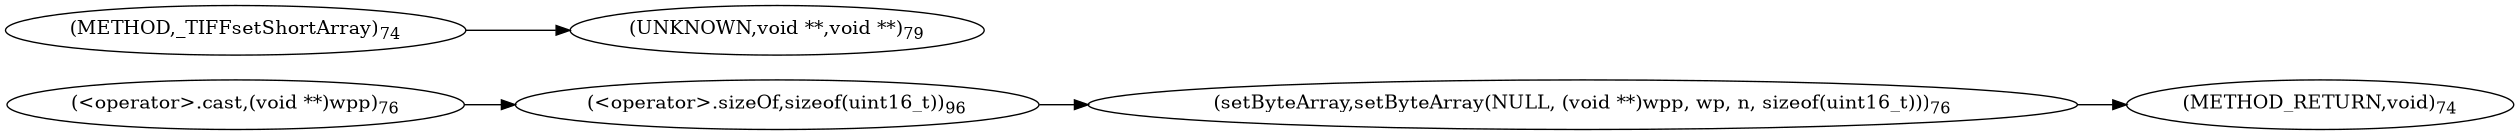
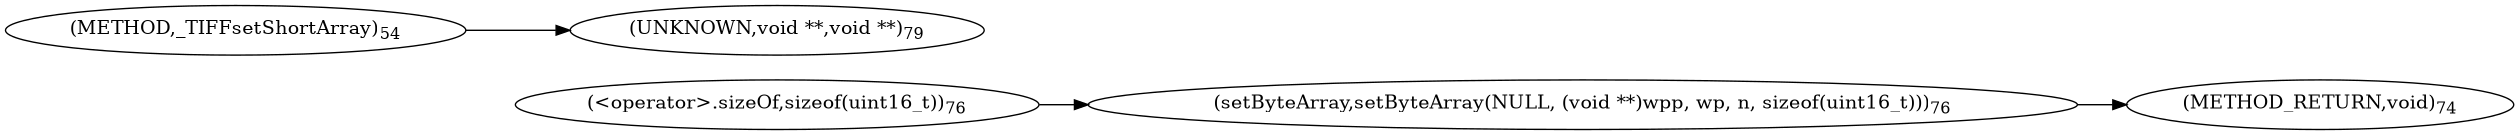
(391, 28) -> (391, 28)
(956, 103) -> (956, 103)
(236, 105) -> none
